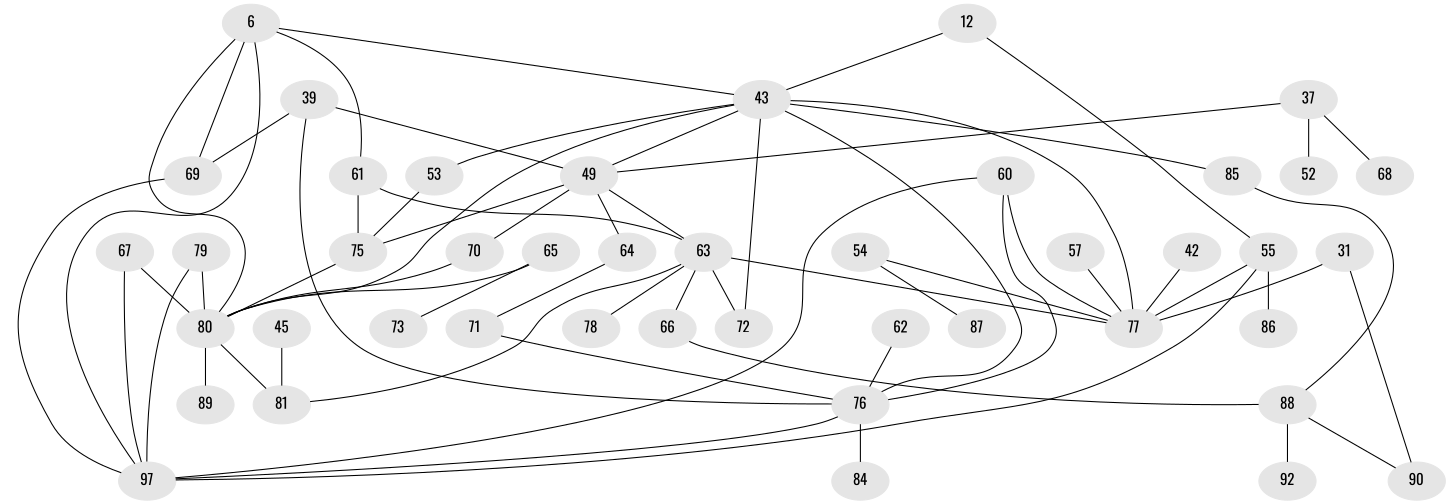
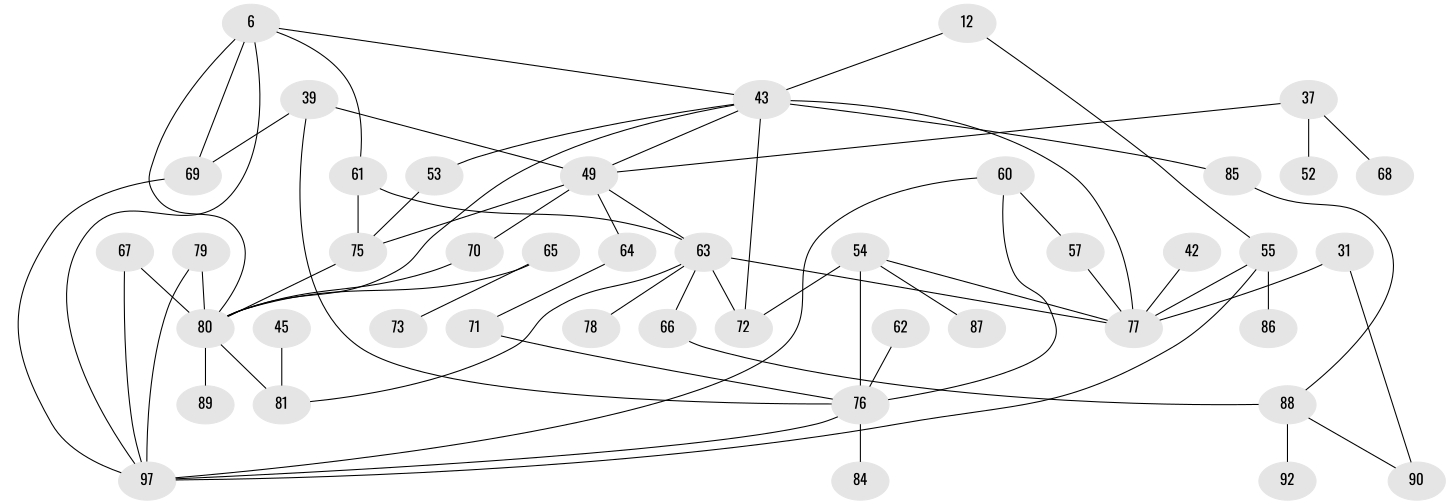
(982, 258) -> (860, 328)
(1039, 273) -> (1041, 214)
none -> (796, 294)
